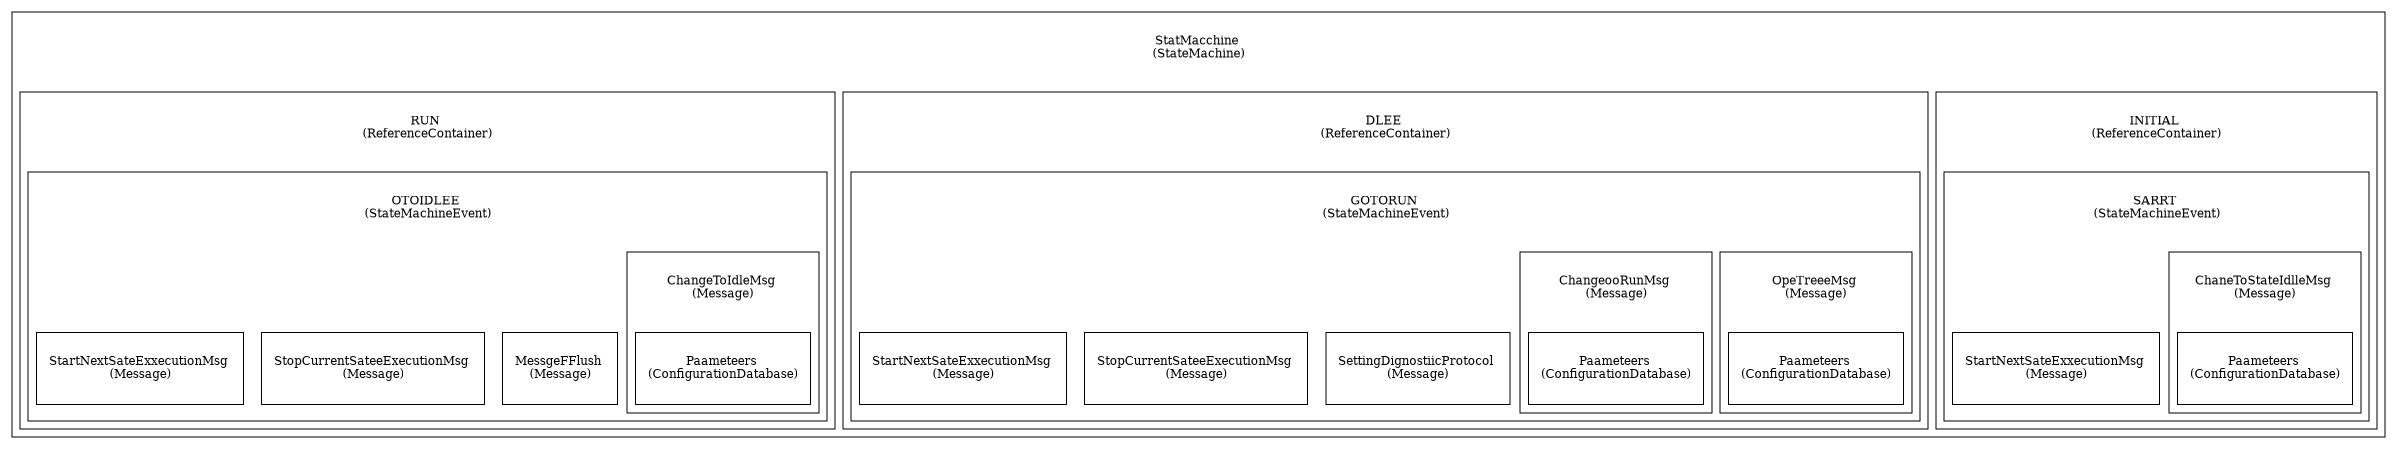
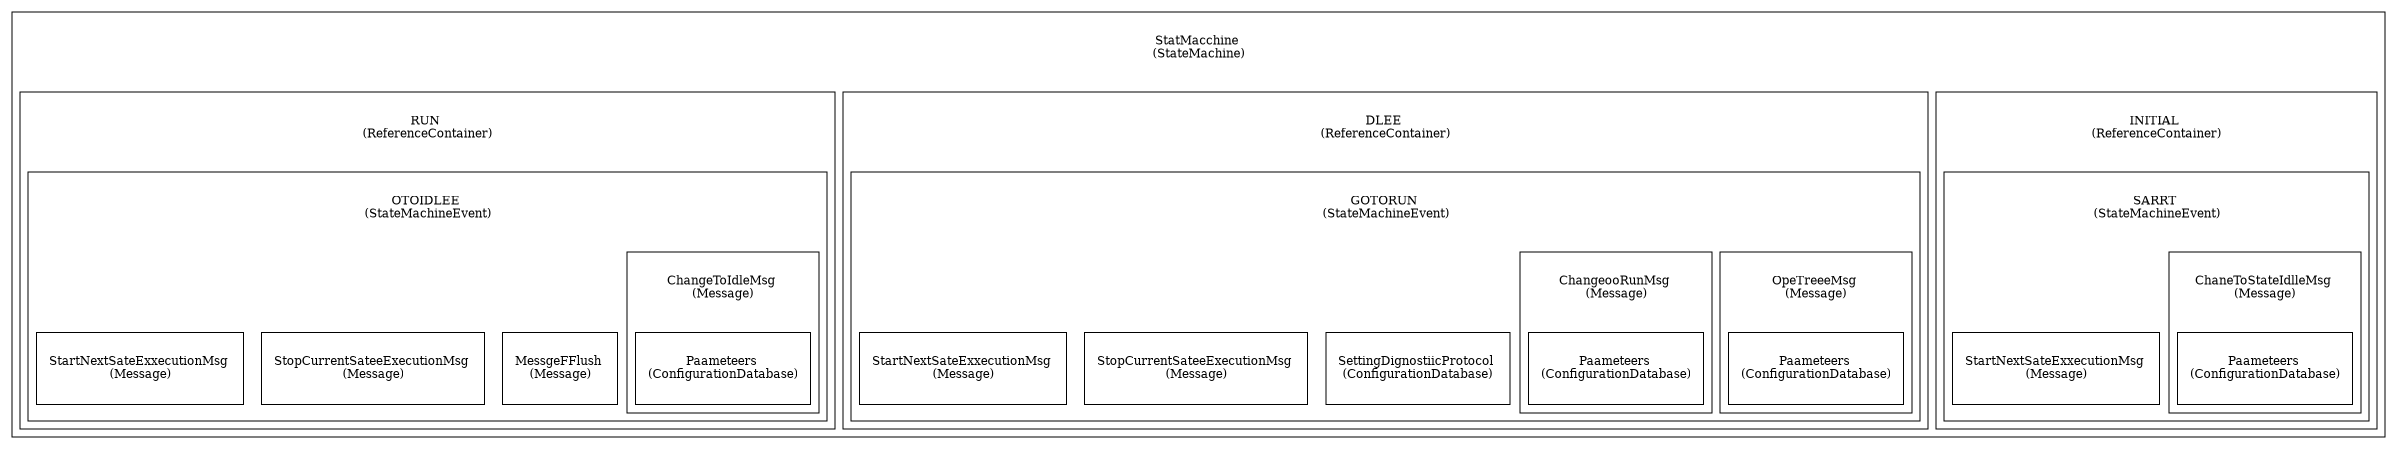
(1418, 374) -> (1418, 374)
